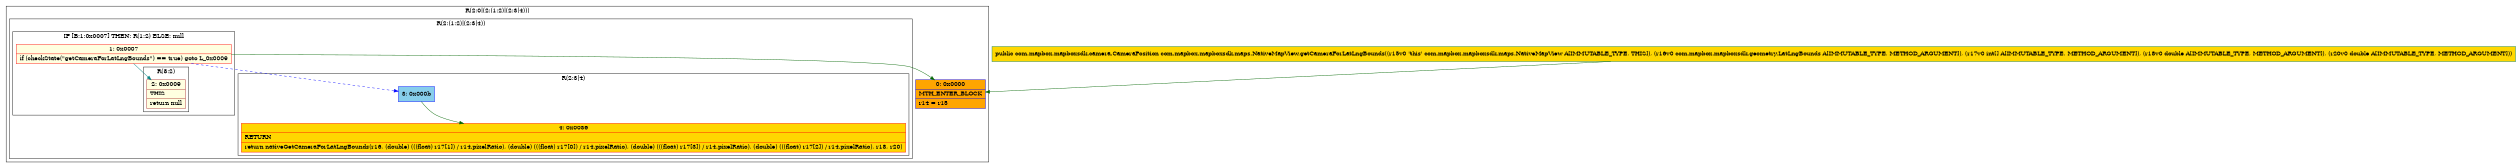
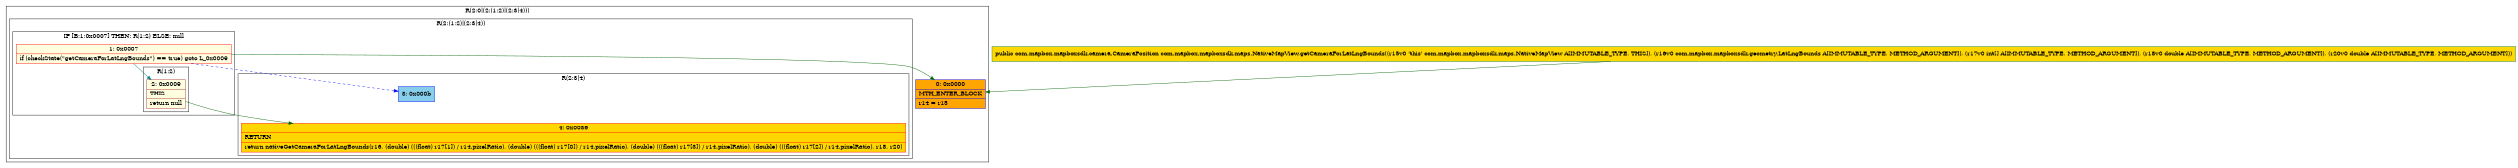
(166, 72) -> (166, 72)
(438, 116) -> (242, 116)
